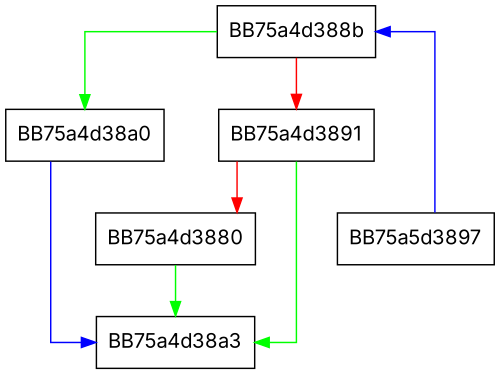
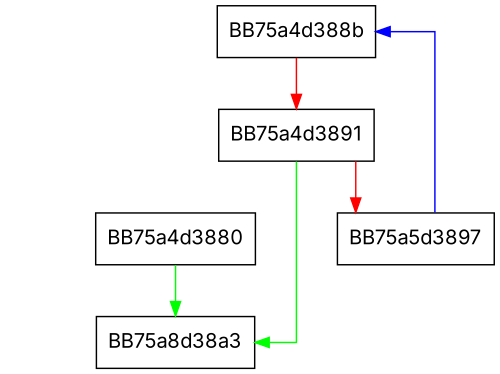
(85, 135) -> none
(237, 180) -> (356, 180)
(176, 342) -> (176, 342)
